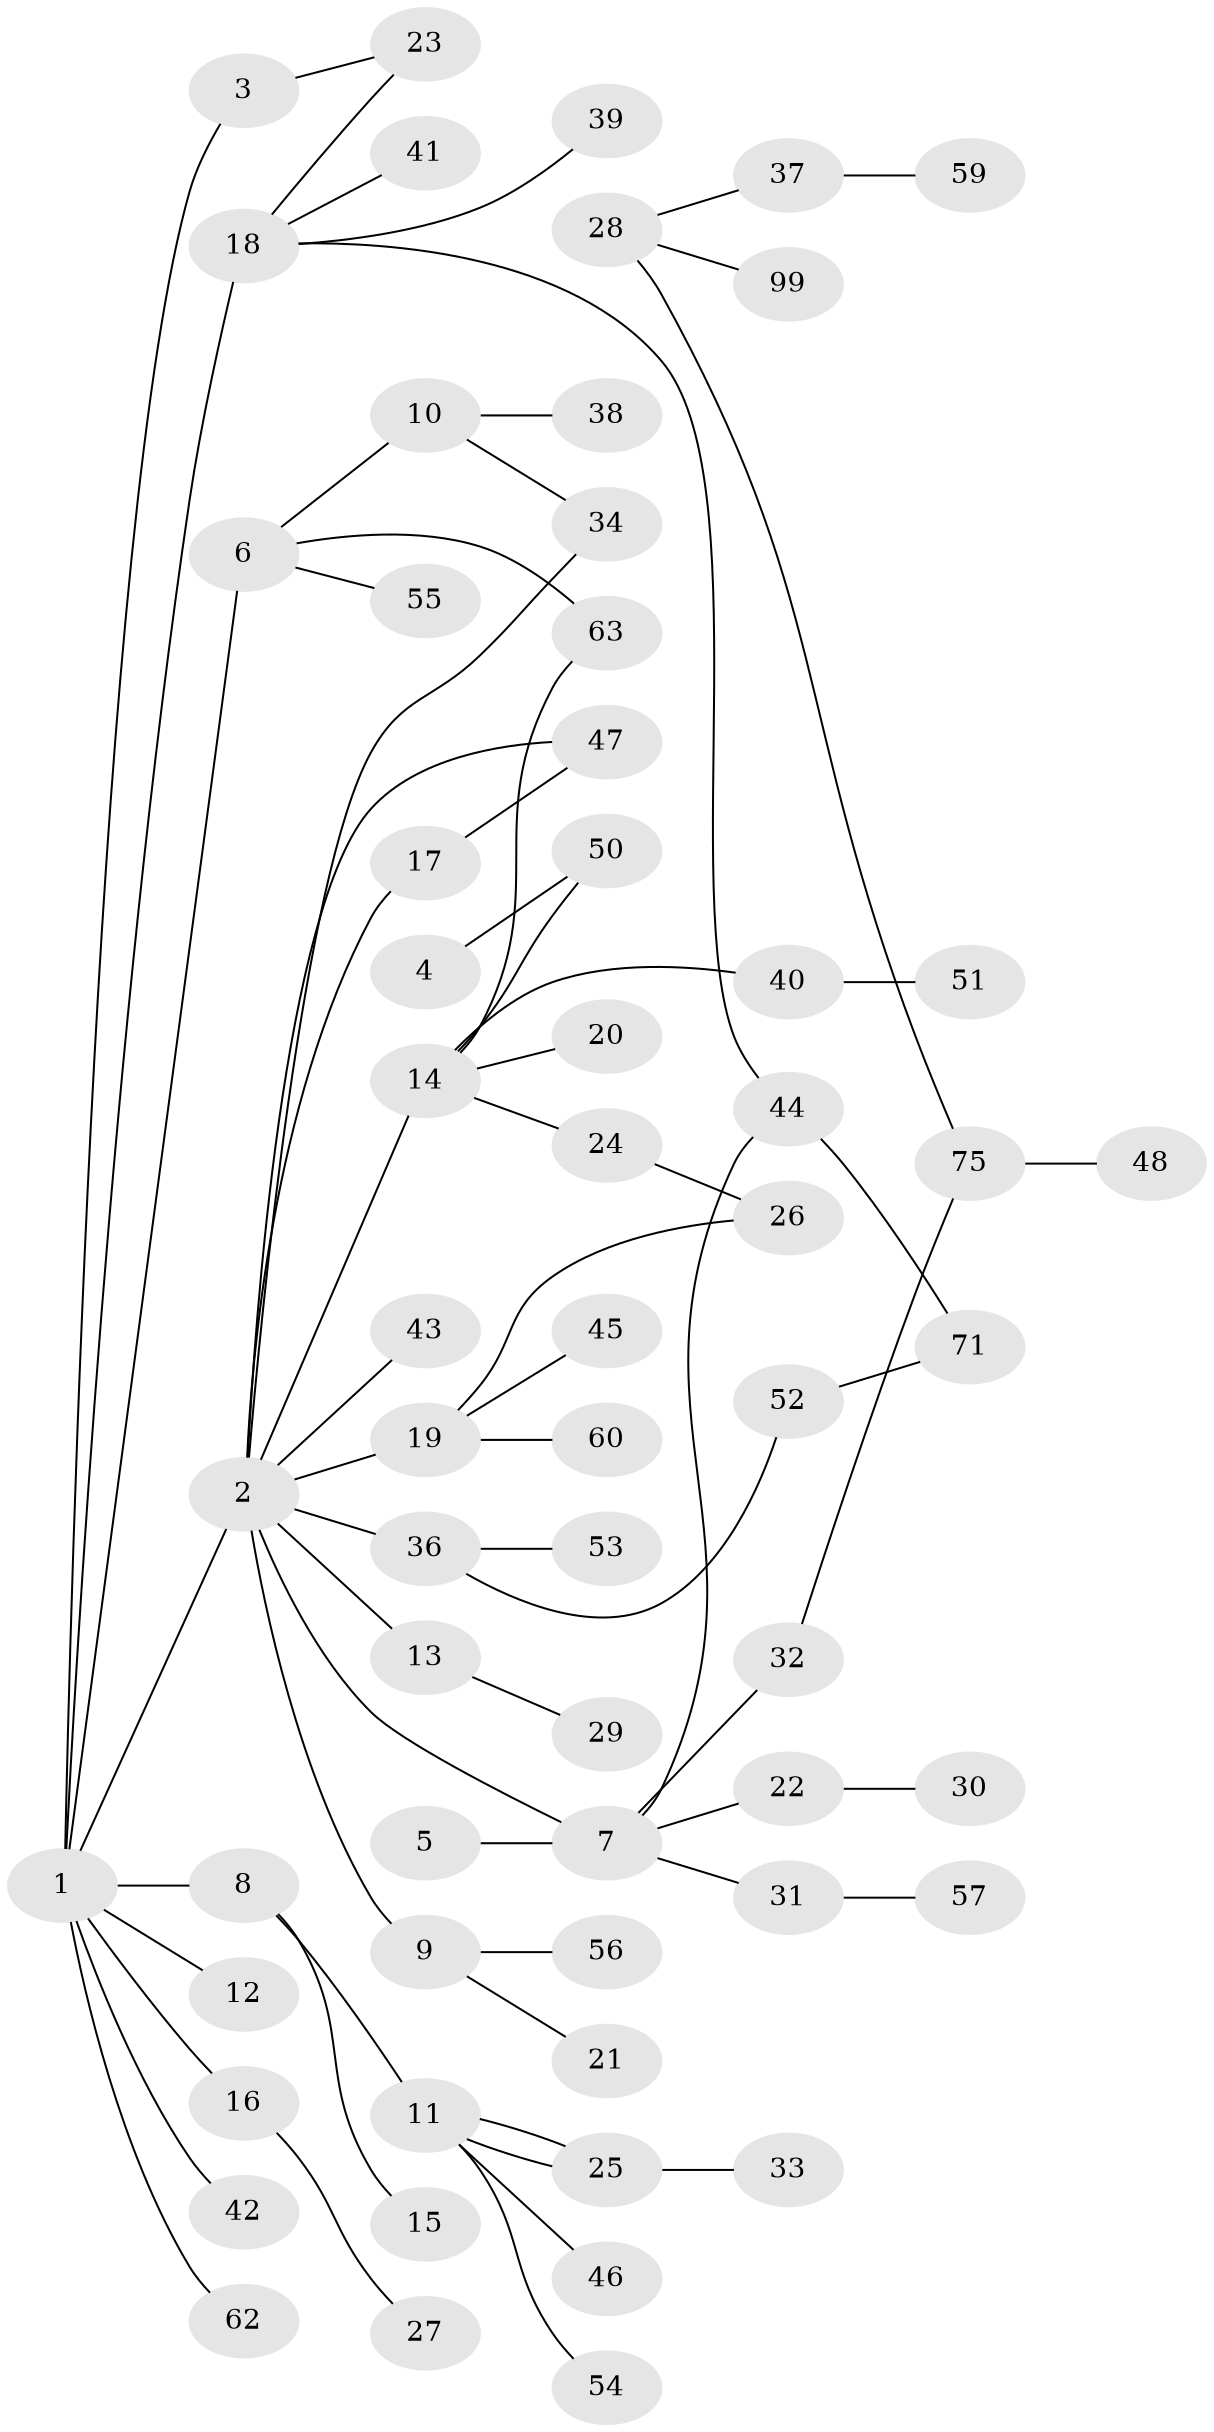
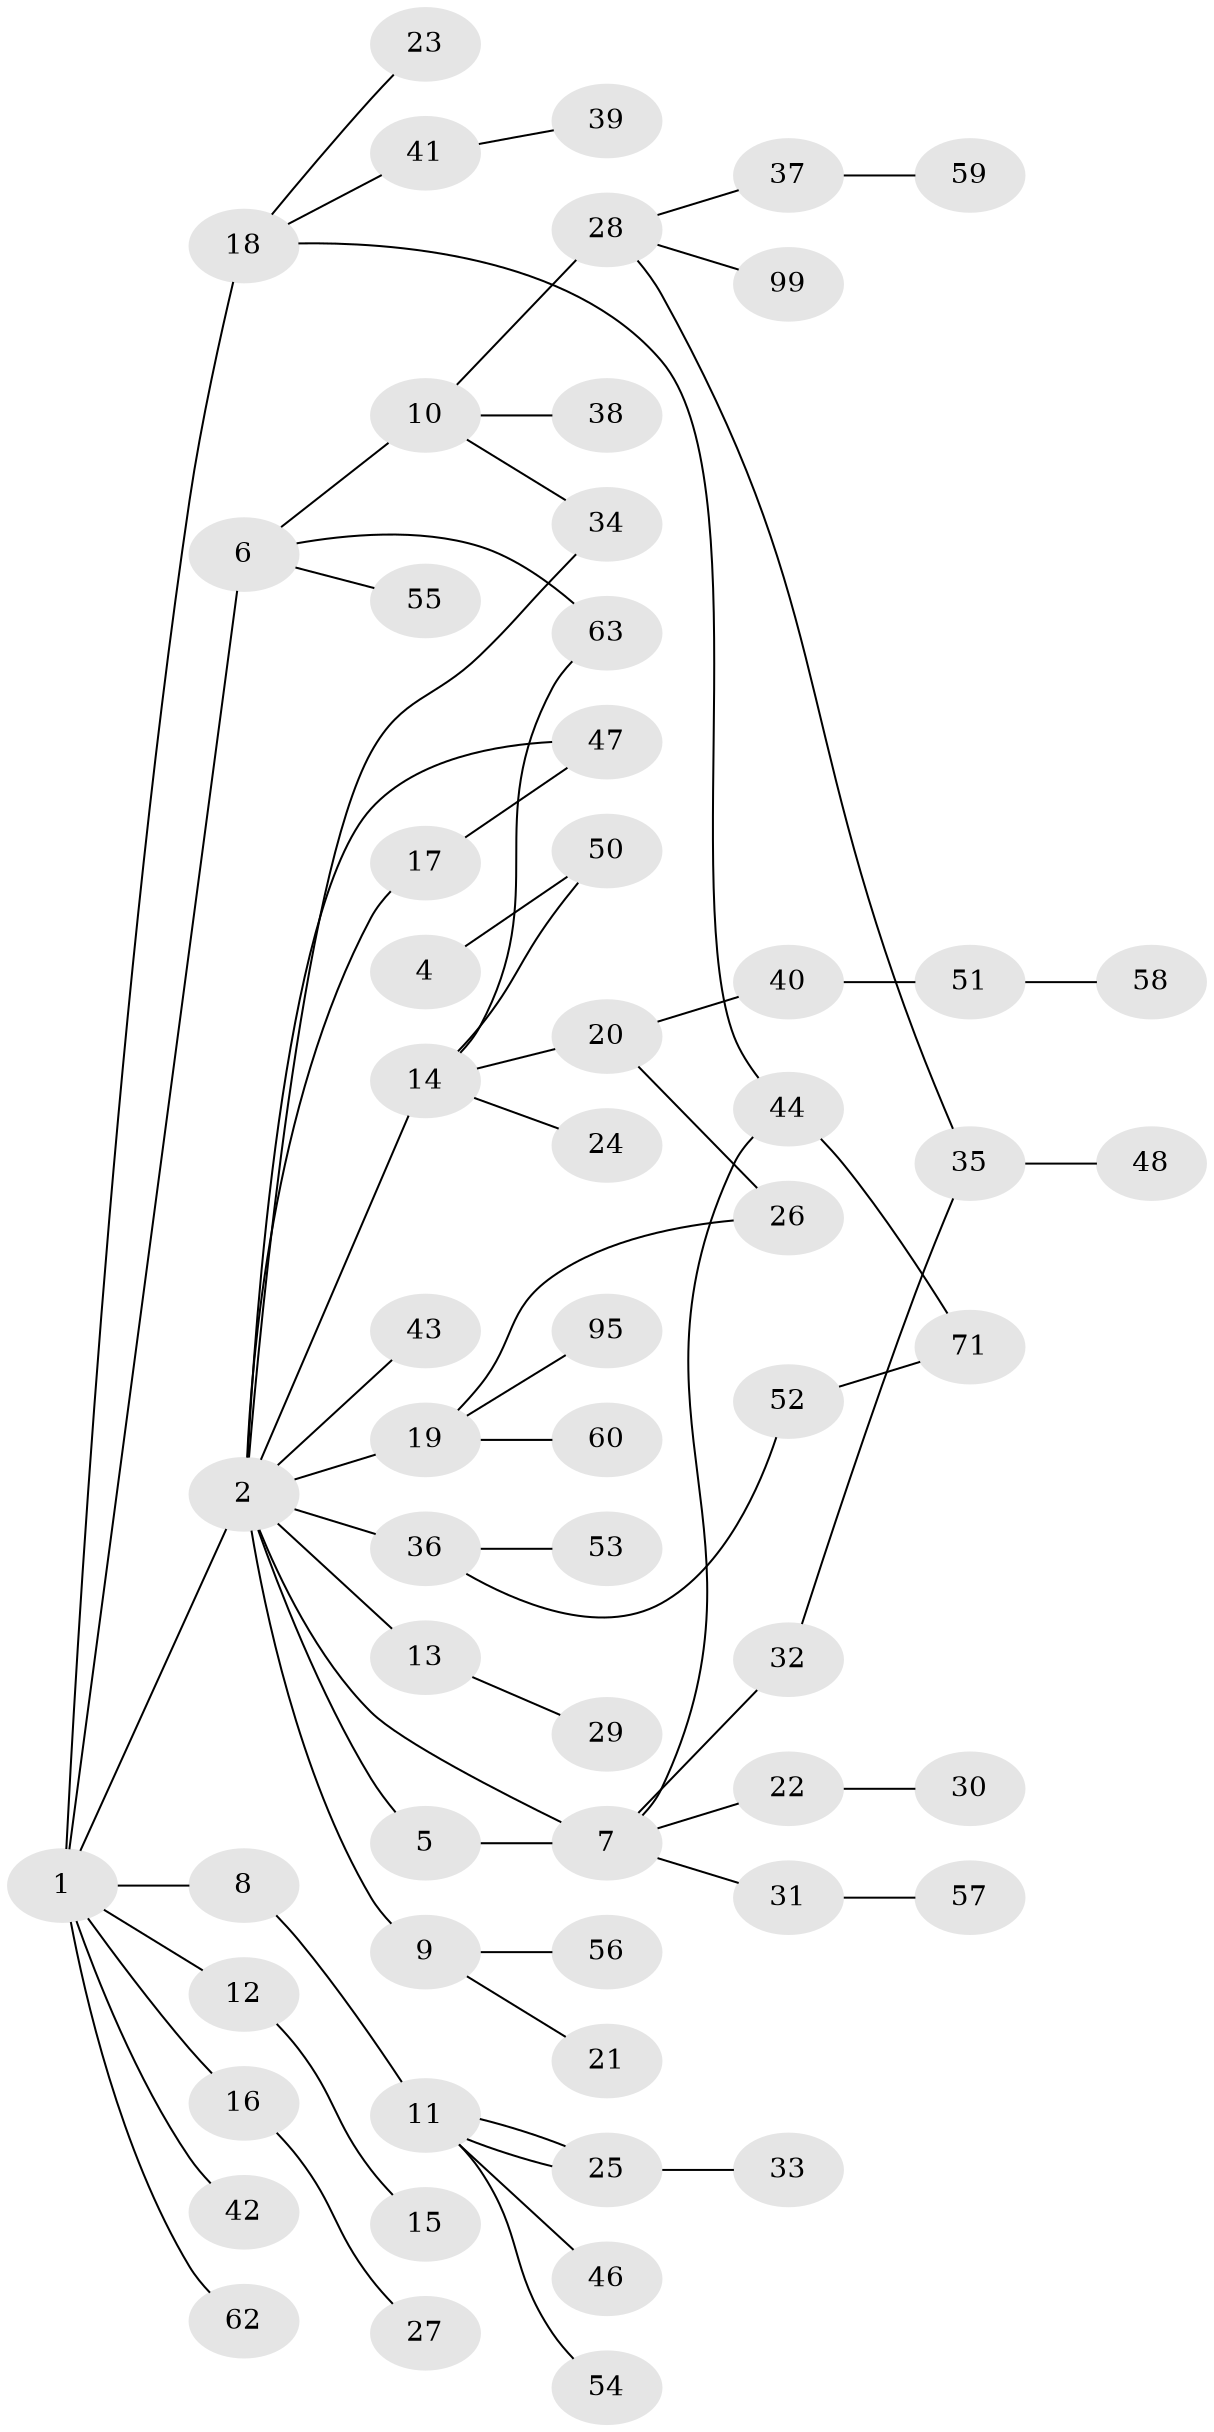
(244, 91) -> none
(444, 220) -> (516, 137)
none -> (517, 322)
(584, 974) -> (698, 1009)
none -> (1152, 982)
(970, 1164) -> (970, 1164)
(698, 1182) -> (698, 1127)
(607, 1331) -> (607, 1331)
none -> (317, 1676)
(335, 2055) -> (335, 2109)
